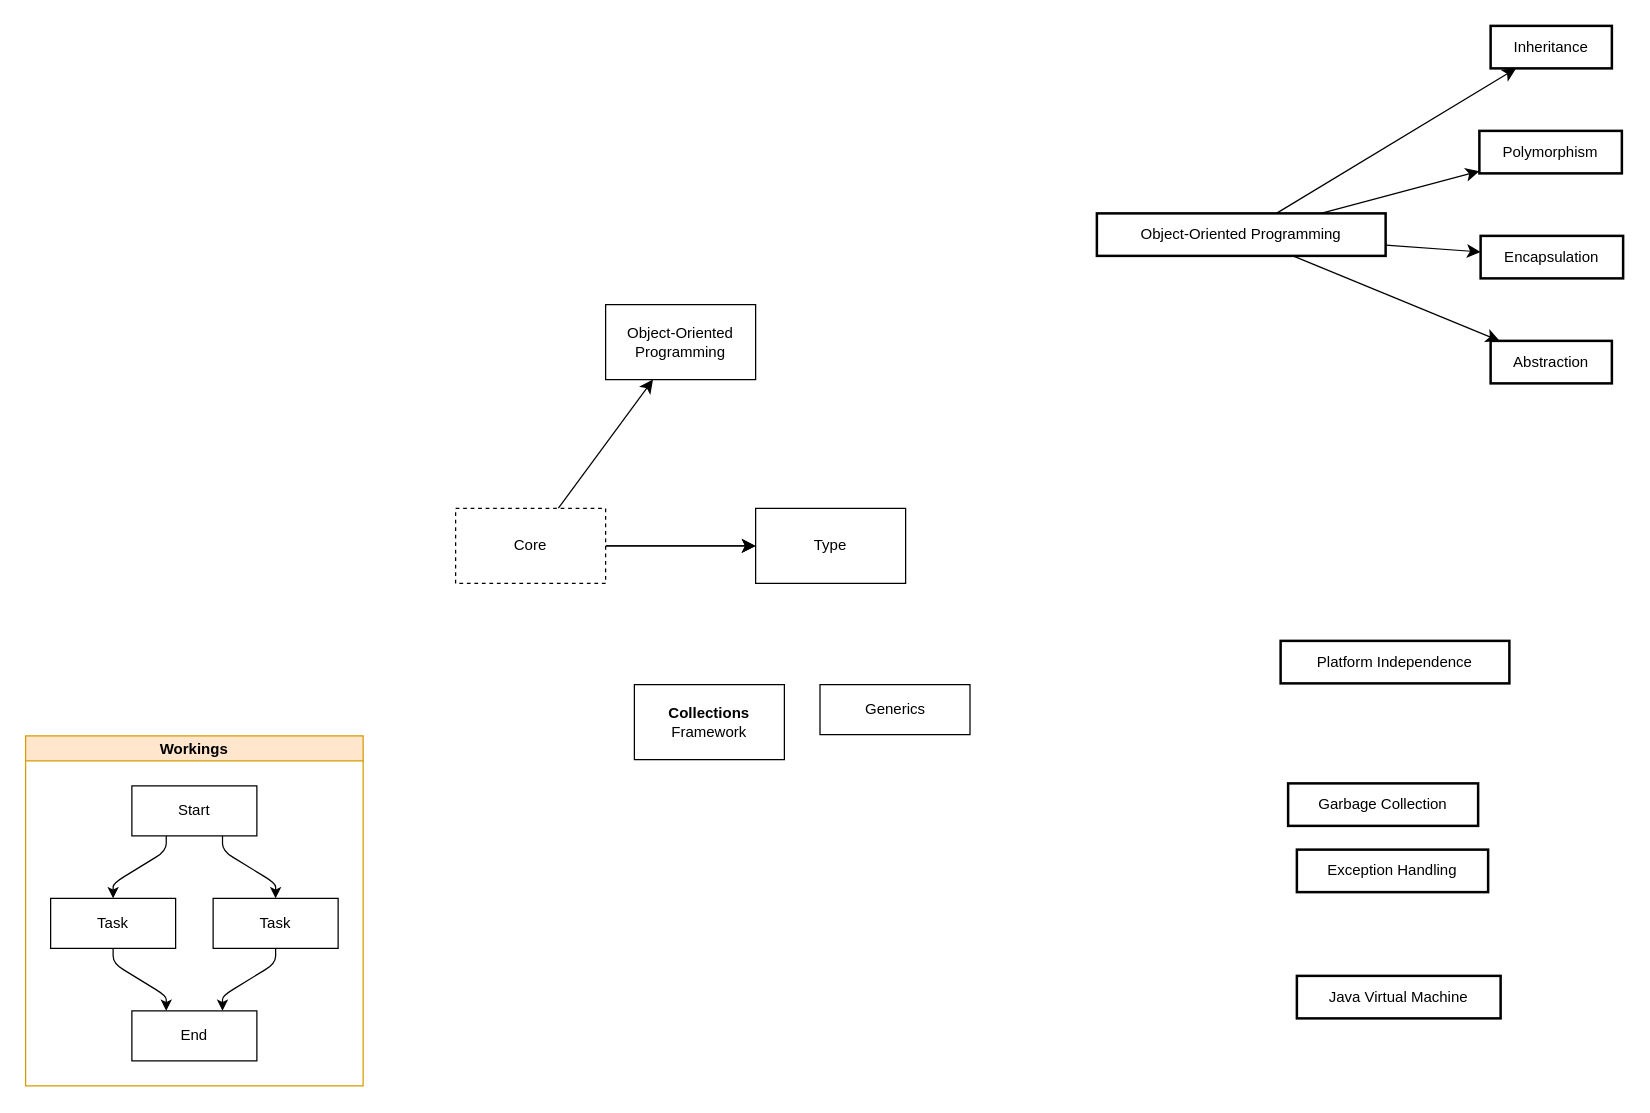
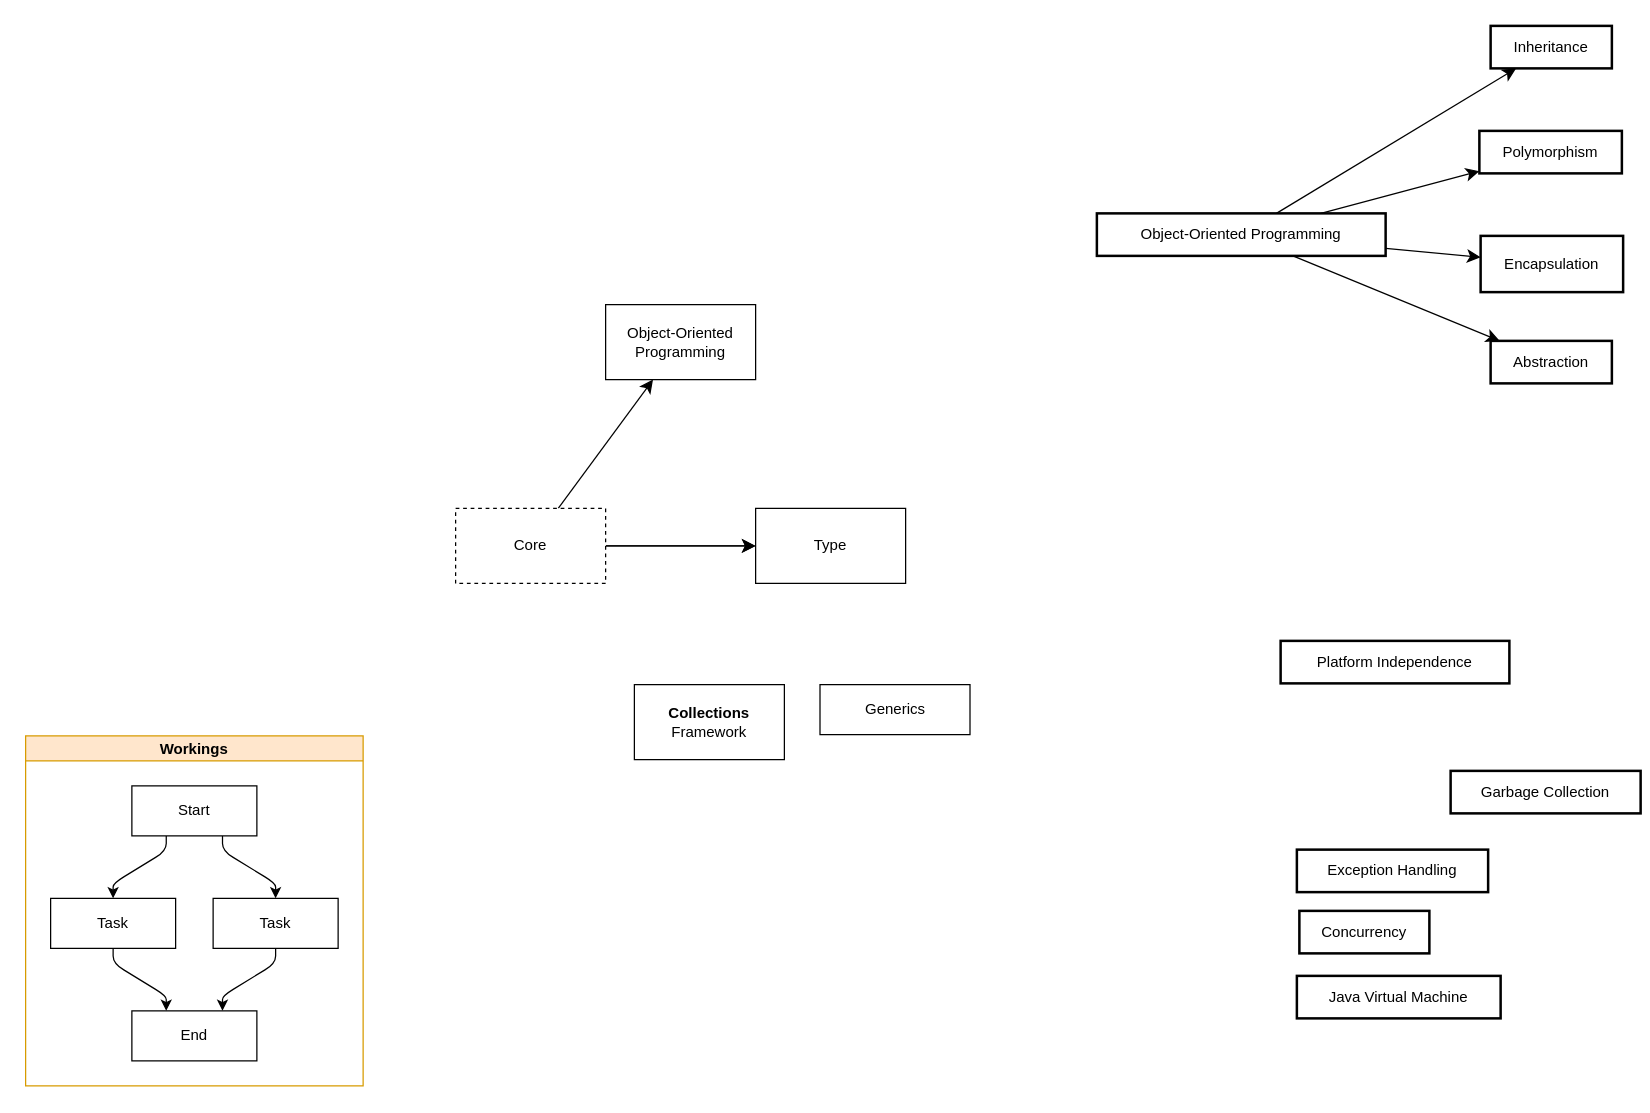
(1552, 257) -> (1552, 264)
(1383, 804) -> (1546, 792)
none -> (1364, 932)
